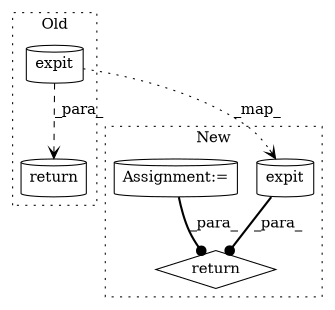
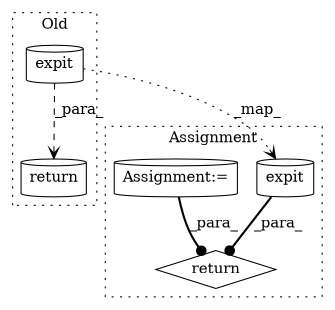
(214, 138) -> (214, 138)
